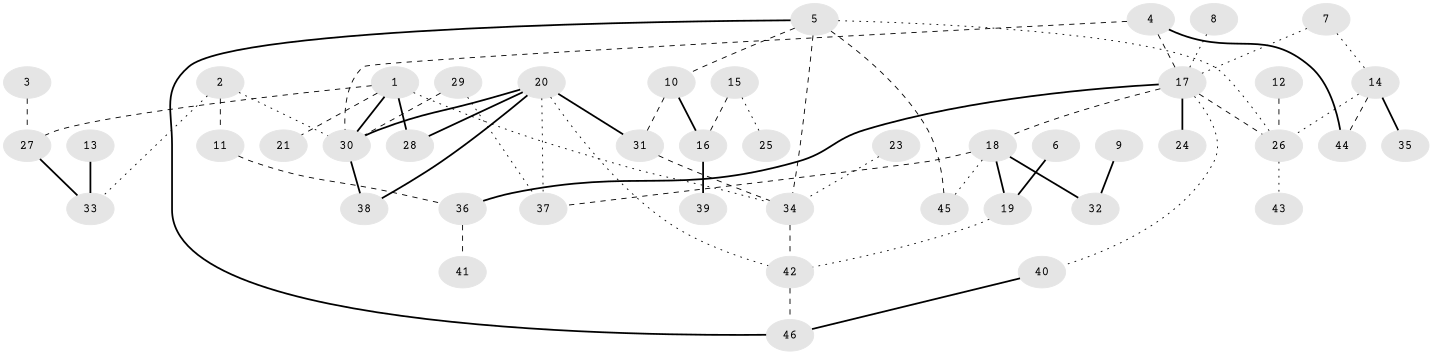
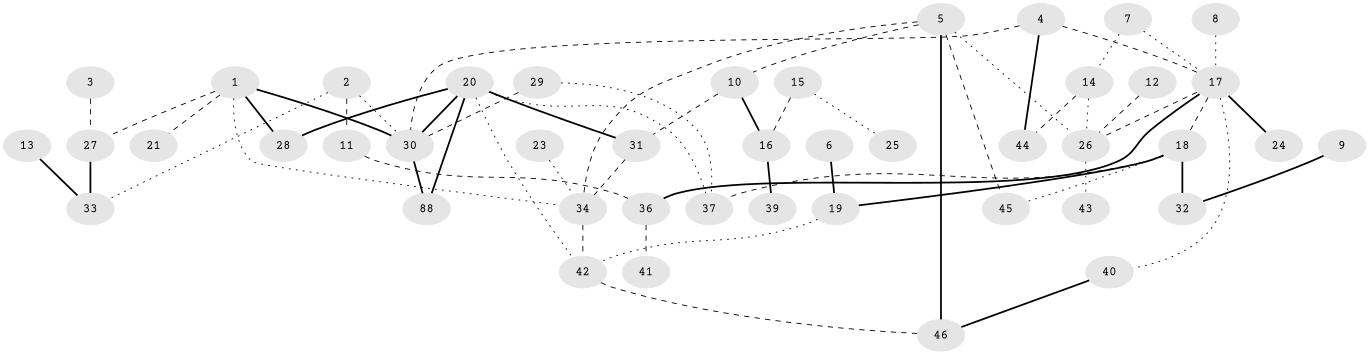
(1405, 146) -> none
(364, 209) -> (427, 209)
